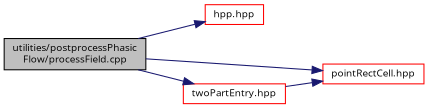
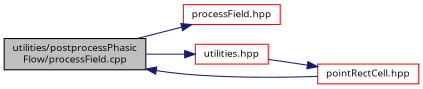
(234, 15) -> (232, 15)
(229, 64) -> (237, 77)
(234, 94) -> (232, 54)
